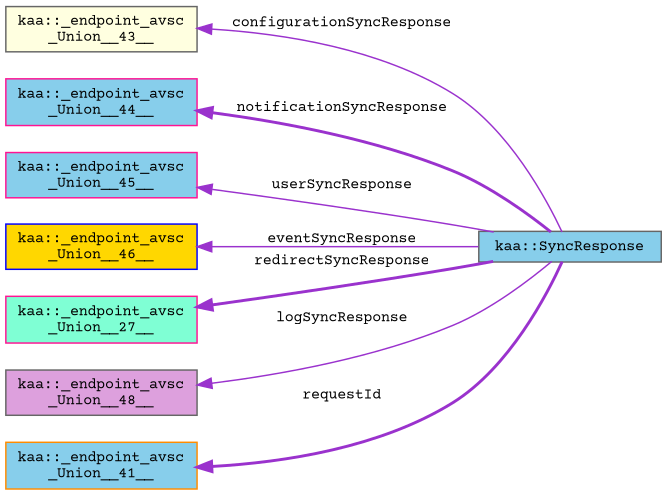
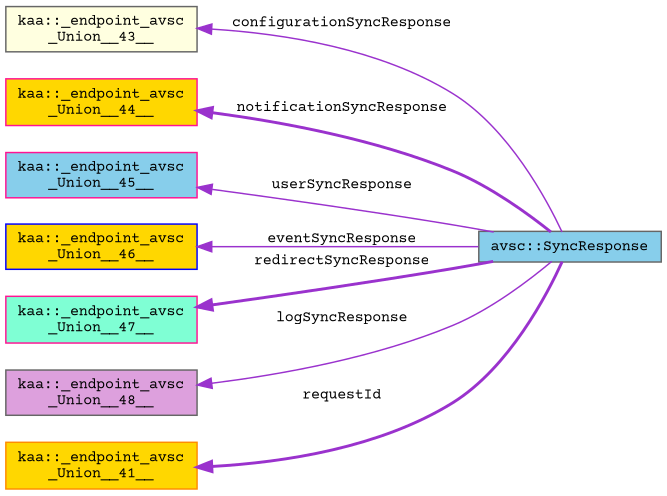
(101, 102) -> (101, 102)
(570, 247) -> (570, 247)
(101, 320) -> (101, 320)
(101, 466) -> (101, 466)
